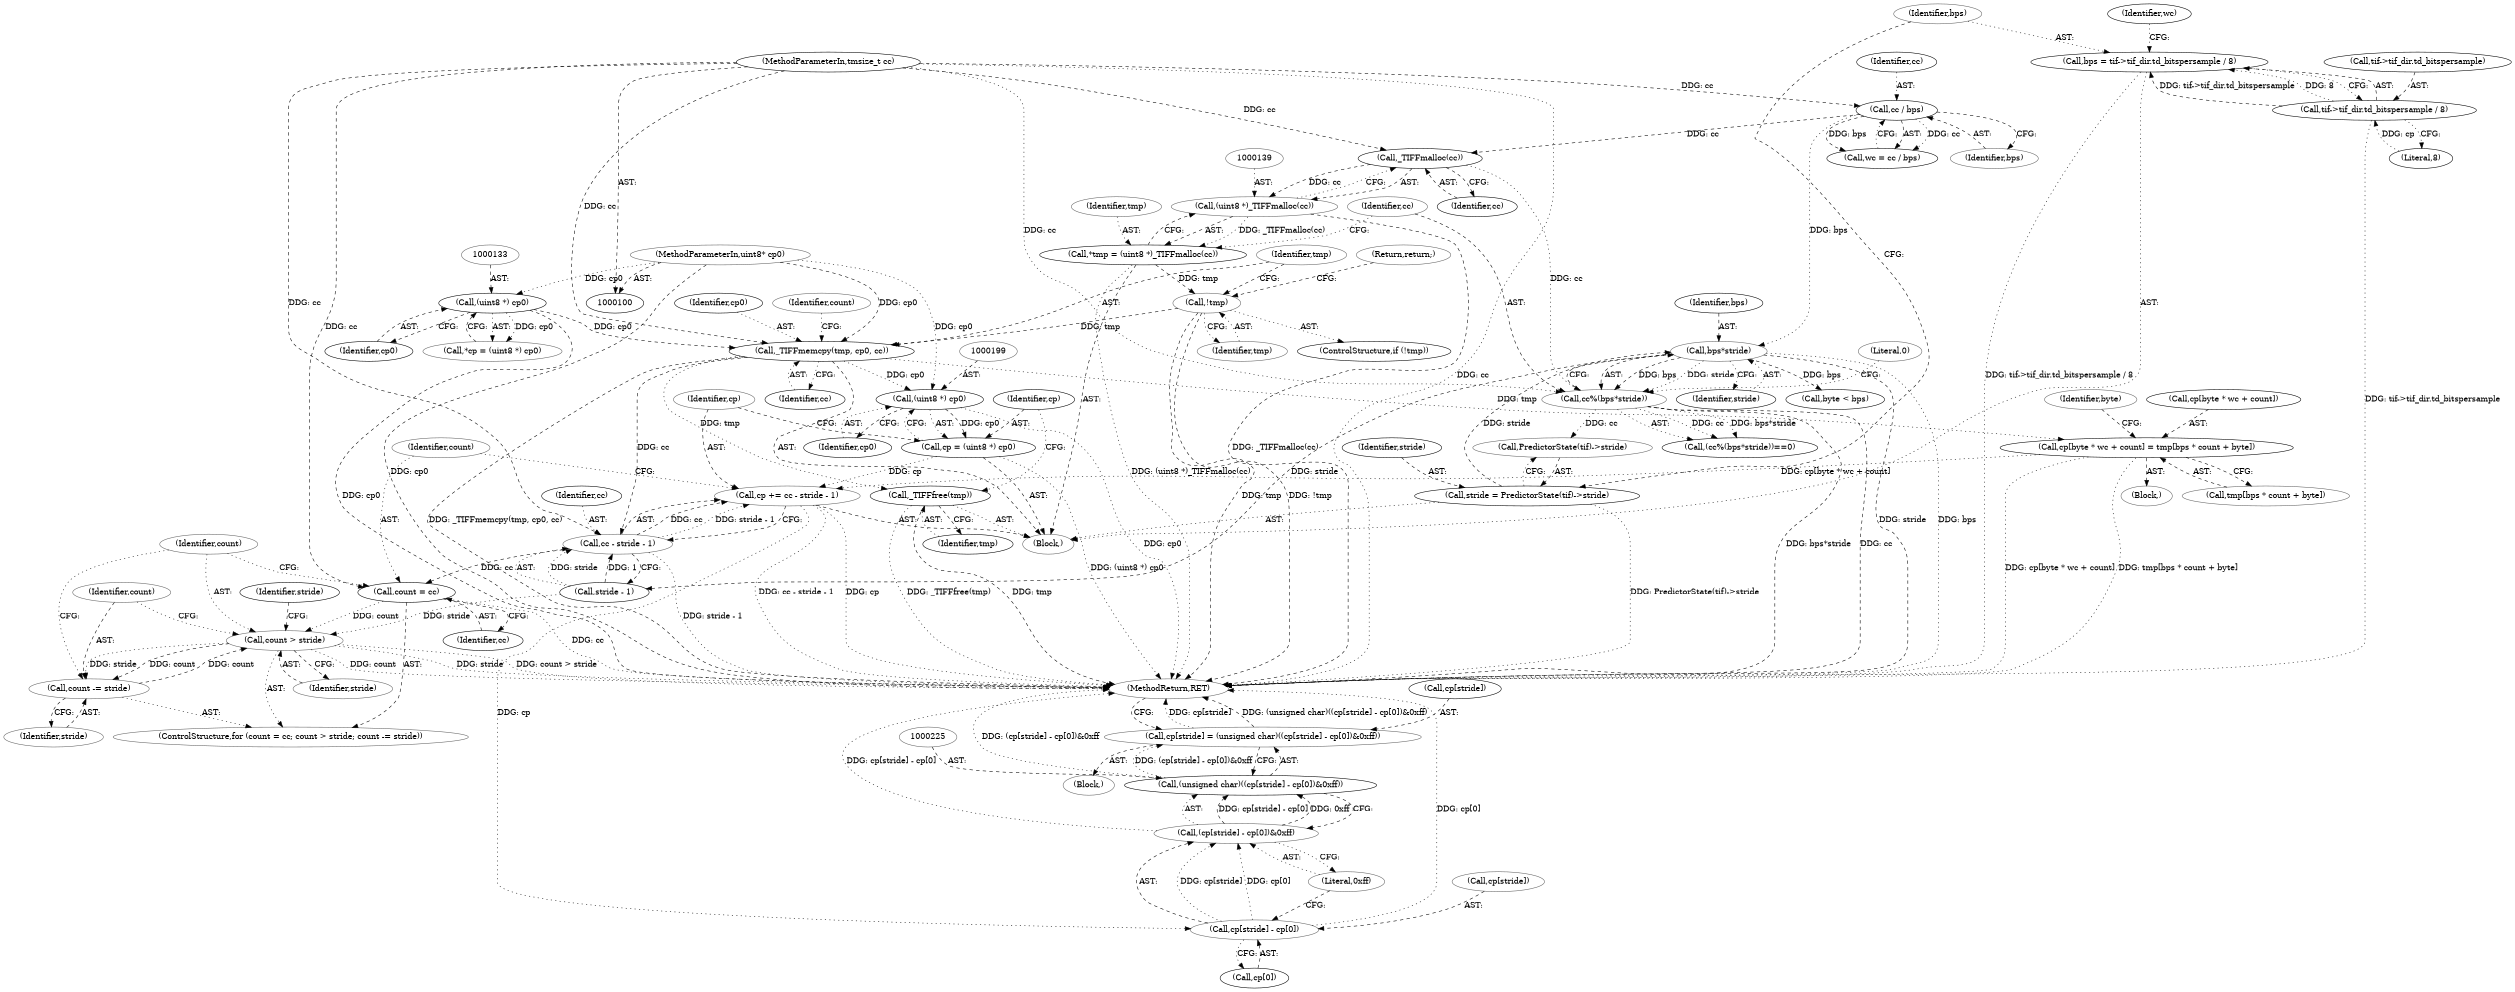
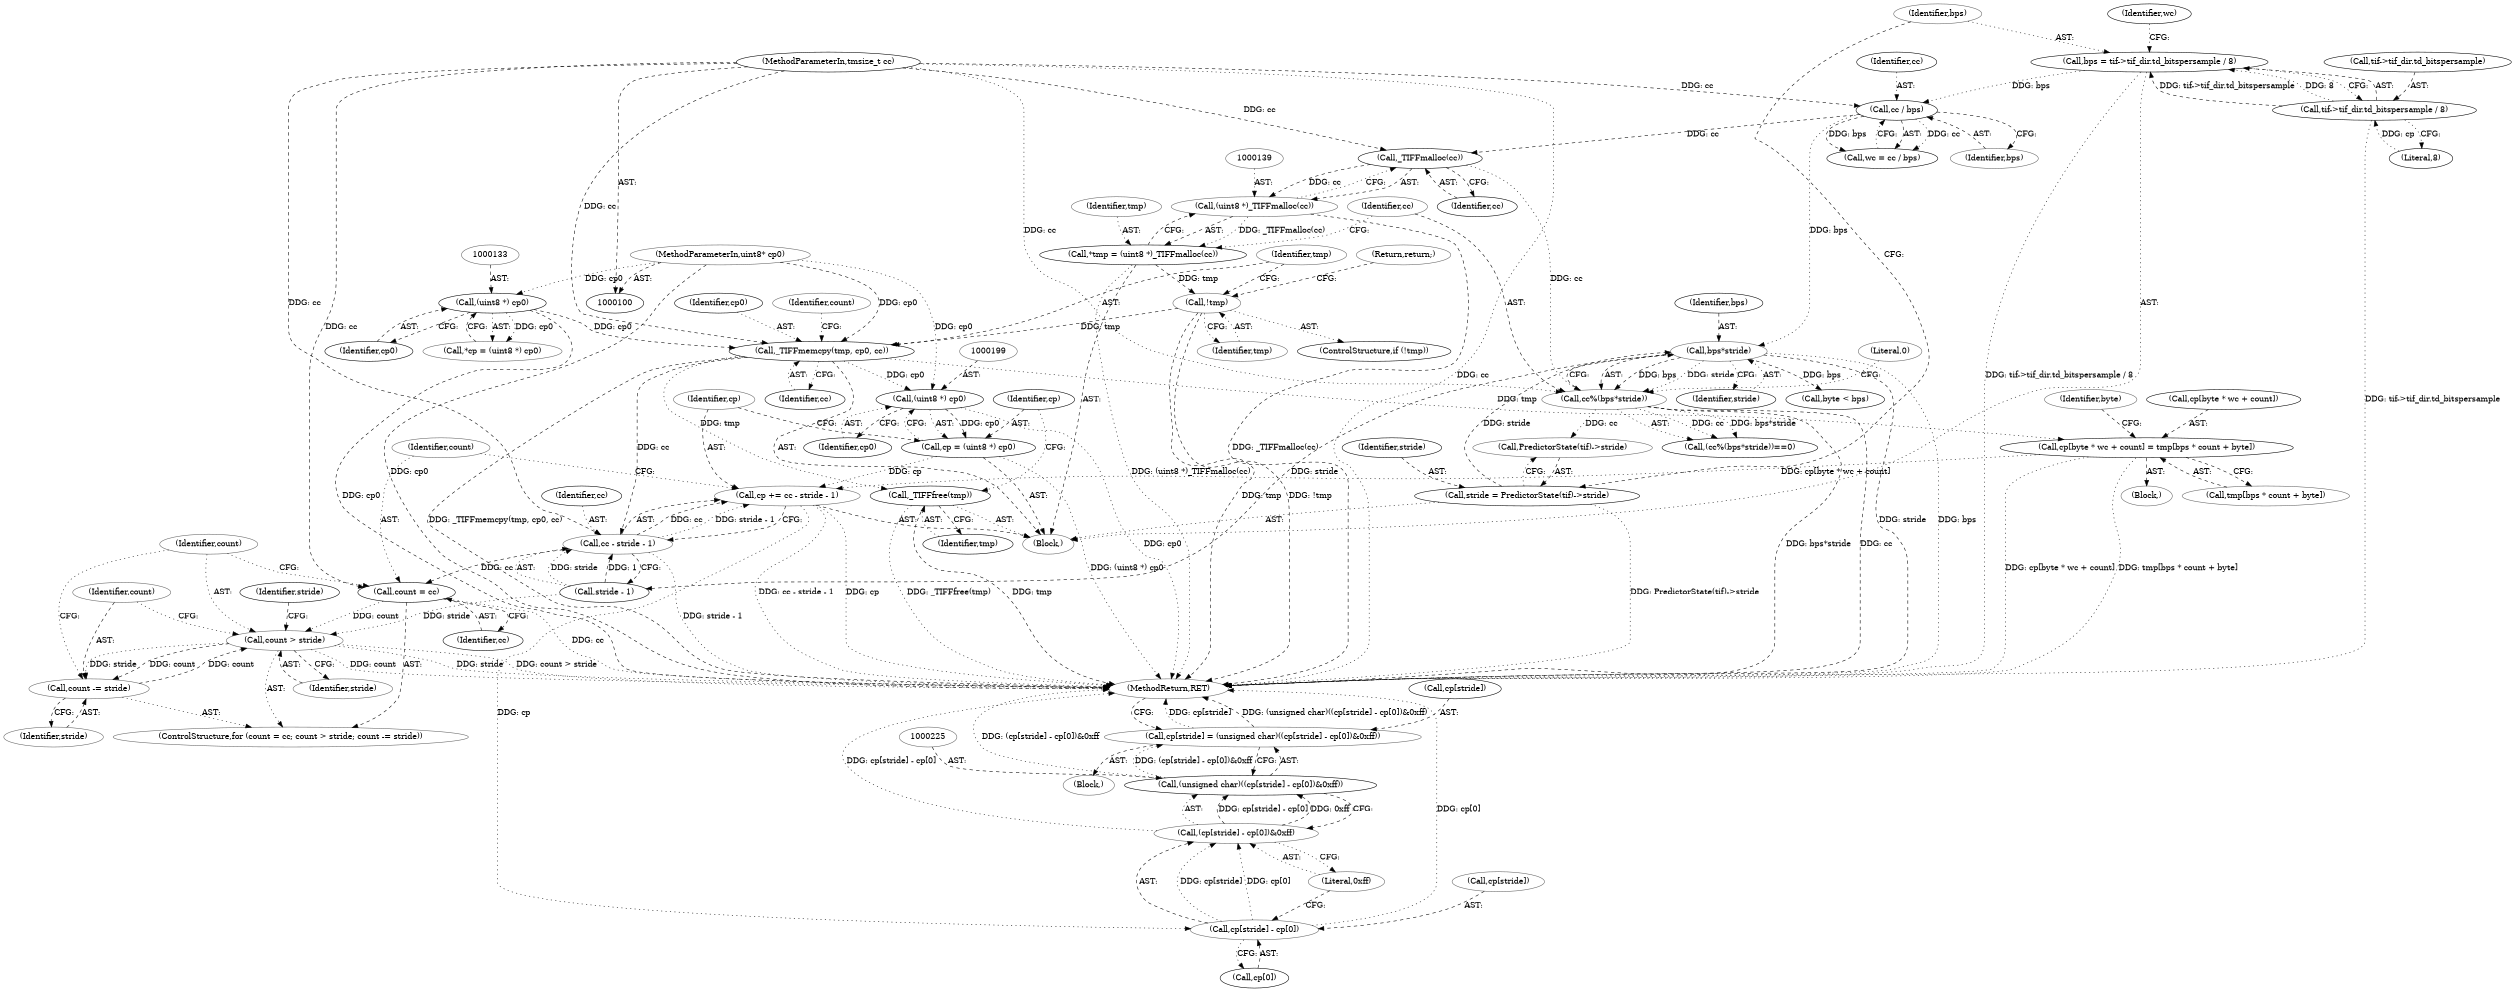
none -> (2006, 83)
